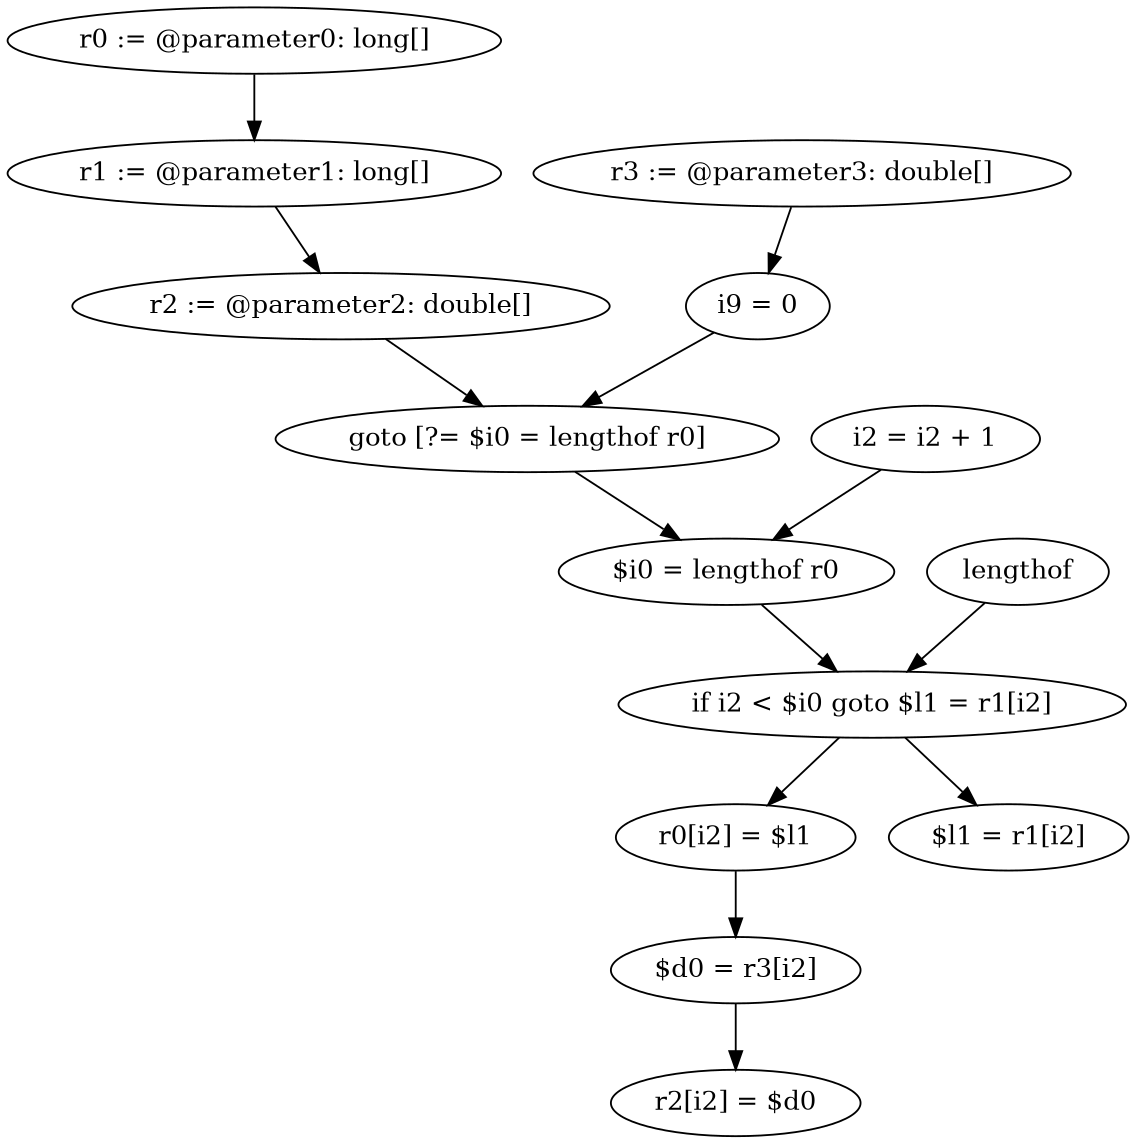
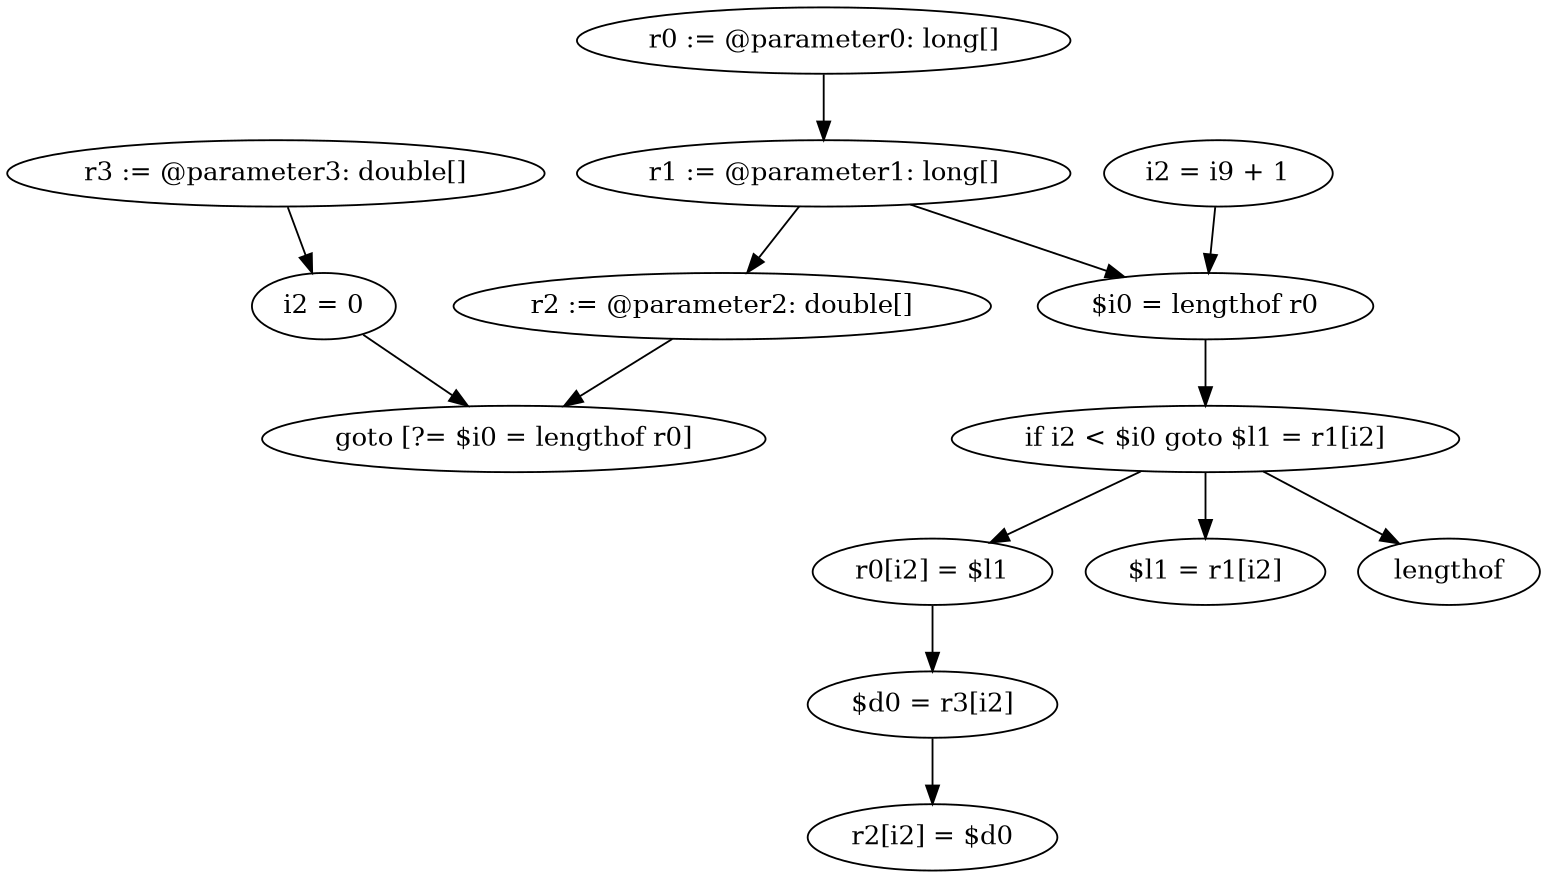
(758, 306) -> (324, 306)
(926, 439) -> (1218, 173)
(619, 500) -> (1009, 238)
(953, 631) -> (1323, 503)
